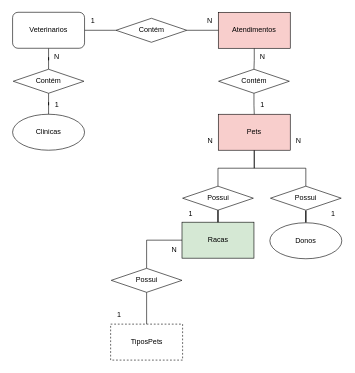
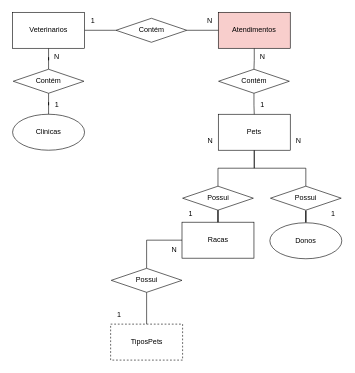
(48, 30) -> (48, 30)
(254, 132) -> (254, 132)
(218, 240) -> (218, 240)
